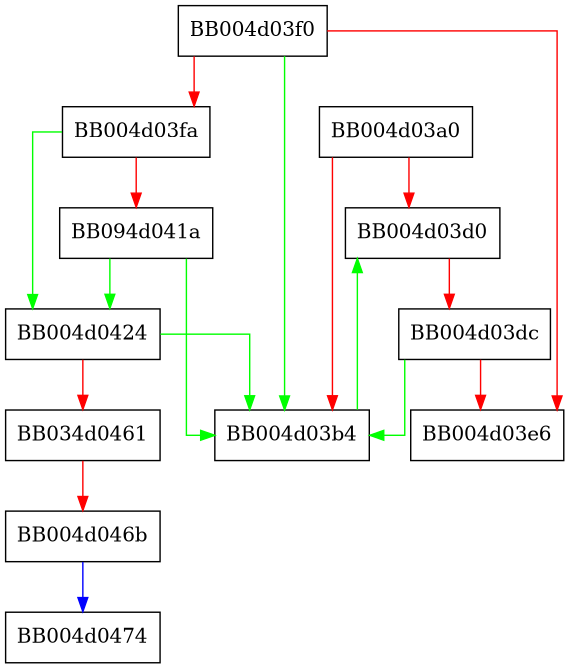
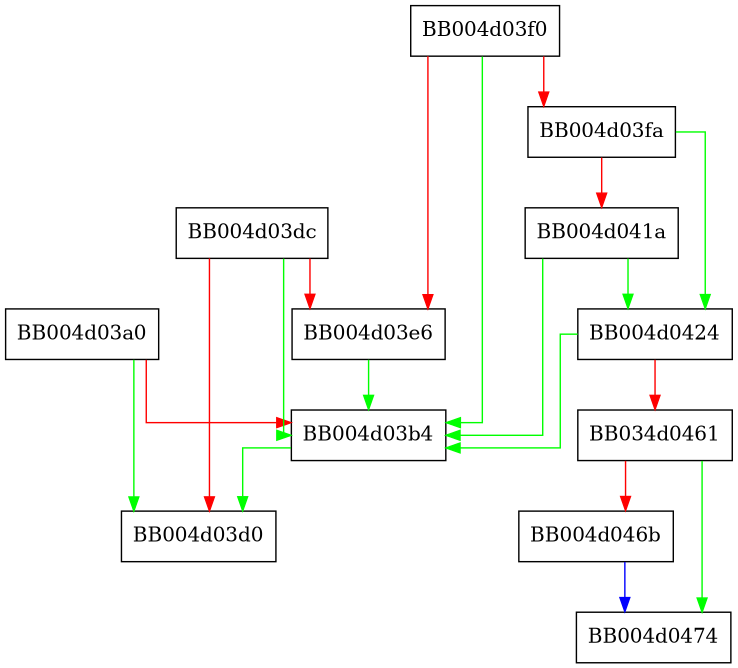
(409, 175) -> (134, 428)
(136, 233) -> (602, 233)
(449, 276) -> (209, 378)
none -> (369, 378)
none -> (702, 529)
